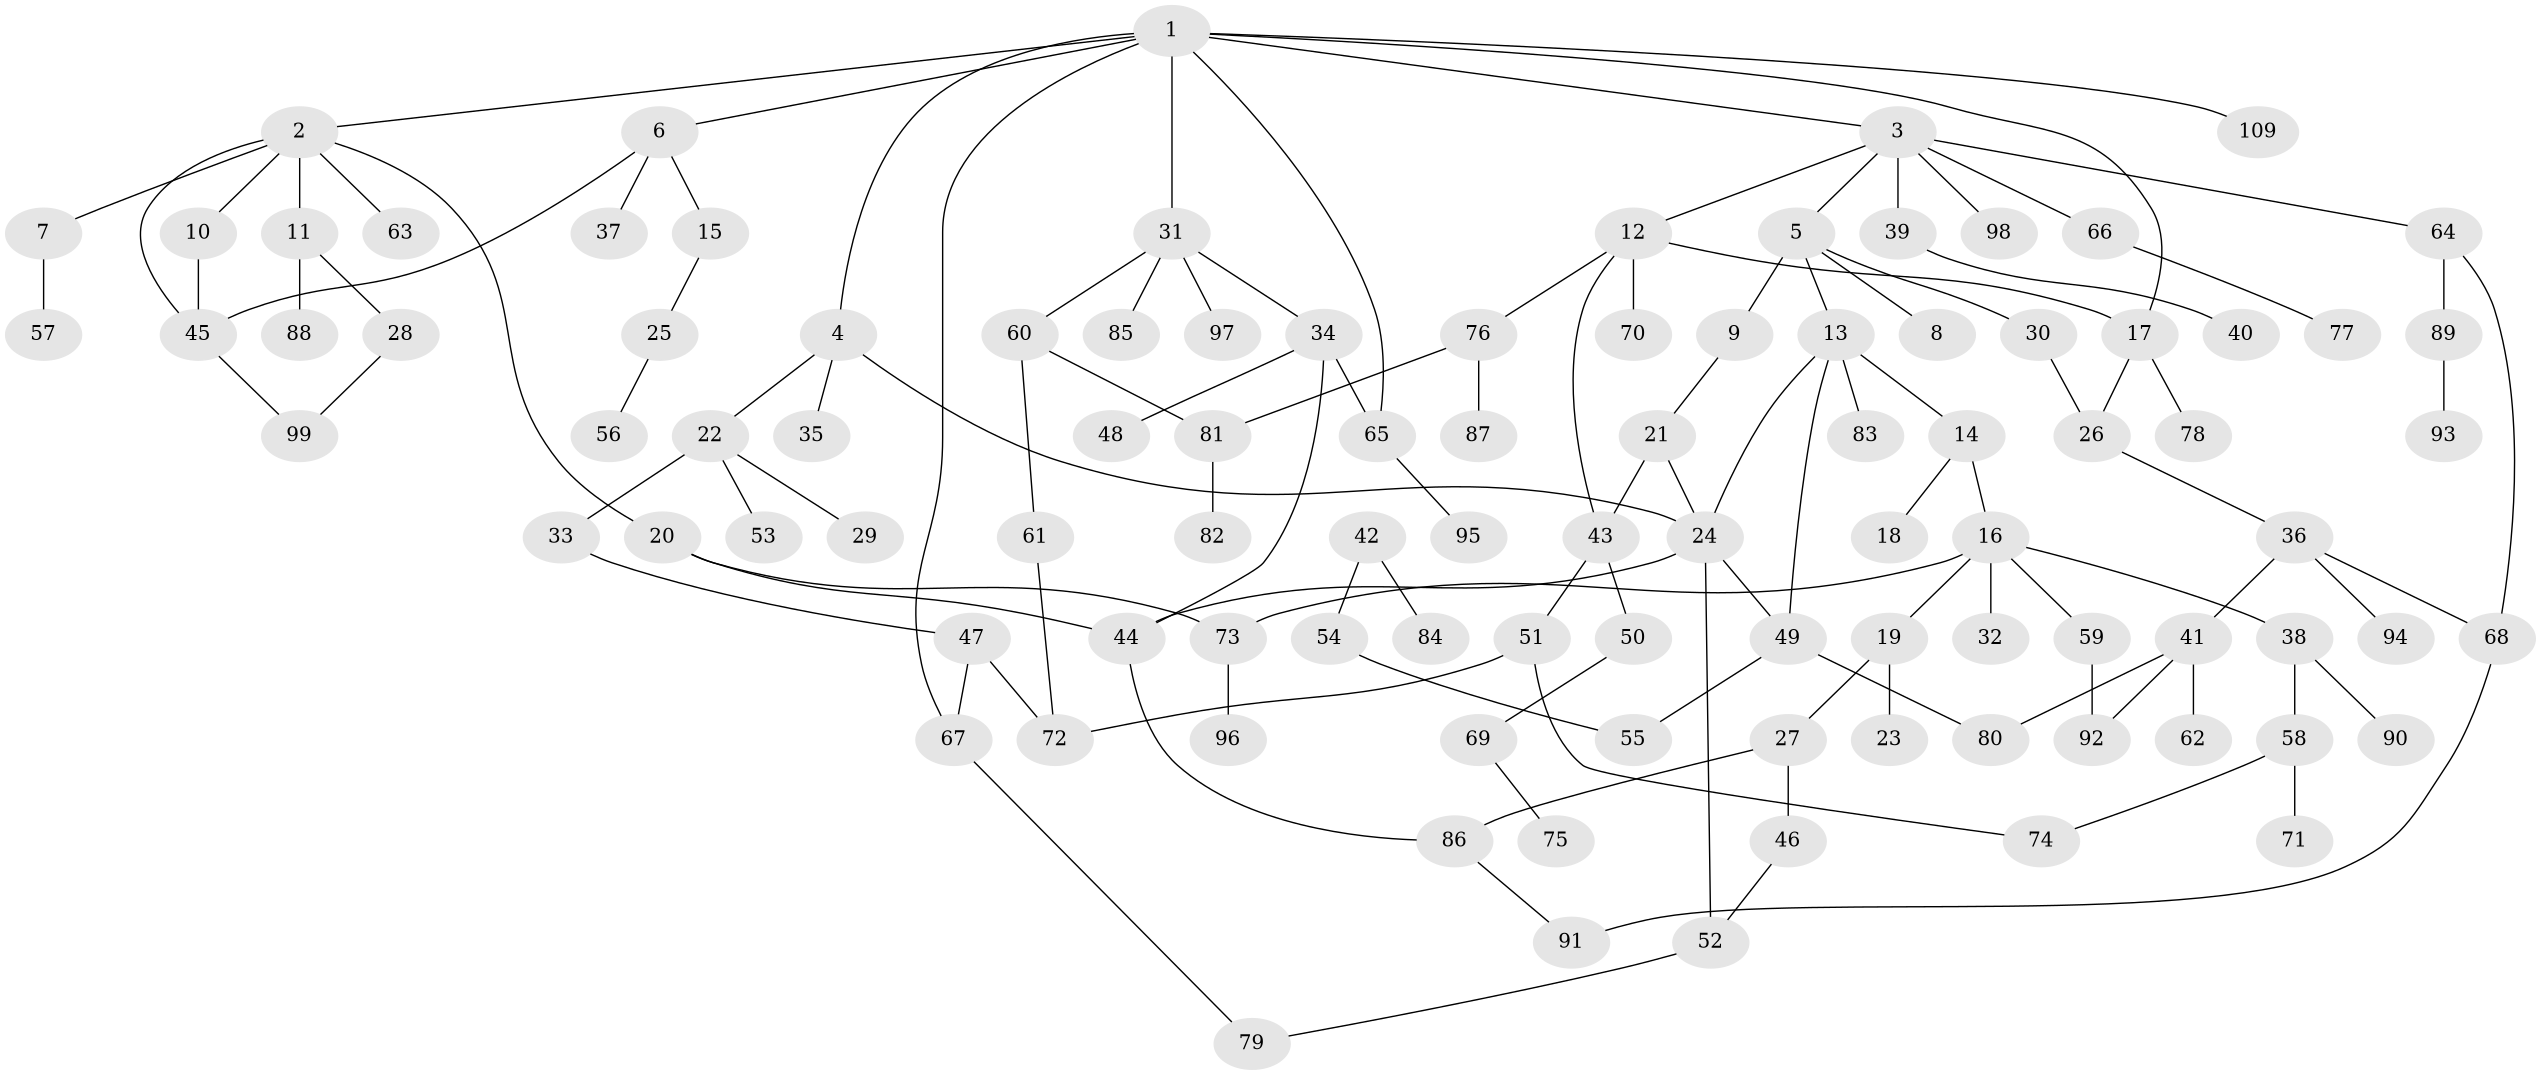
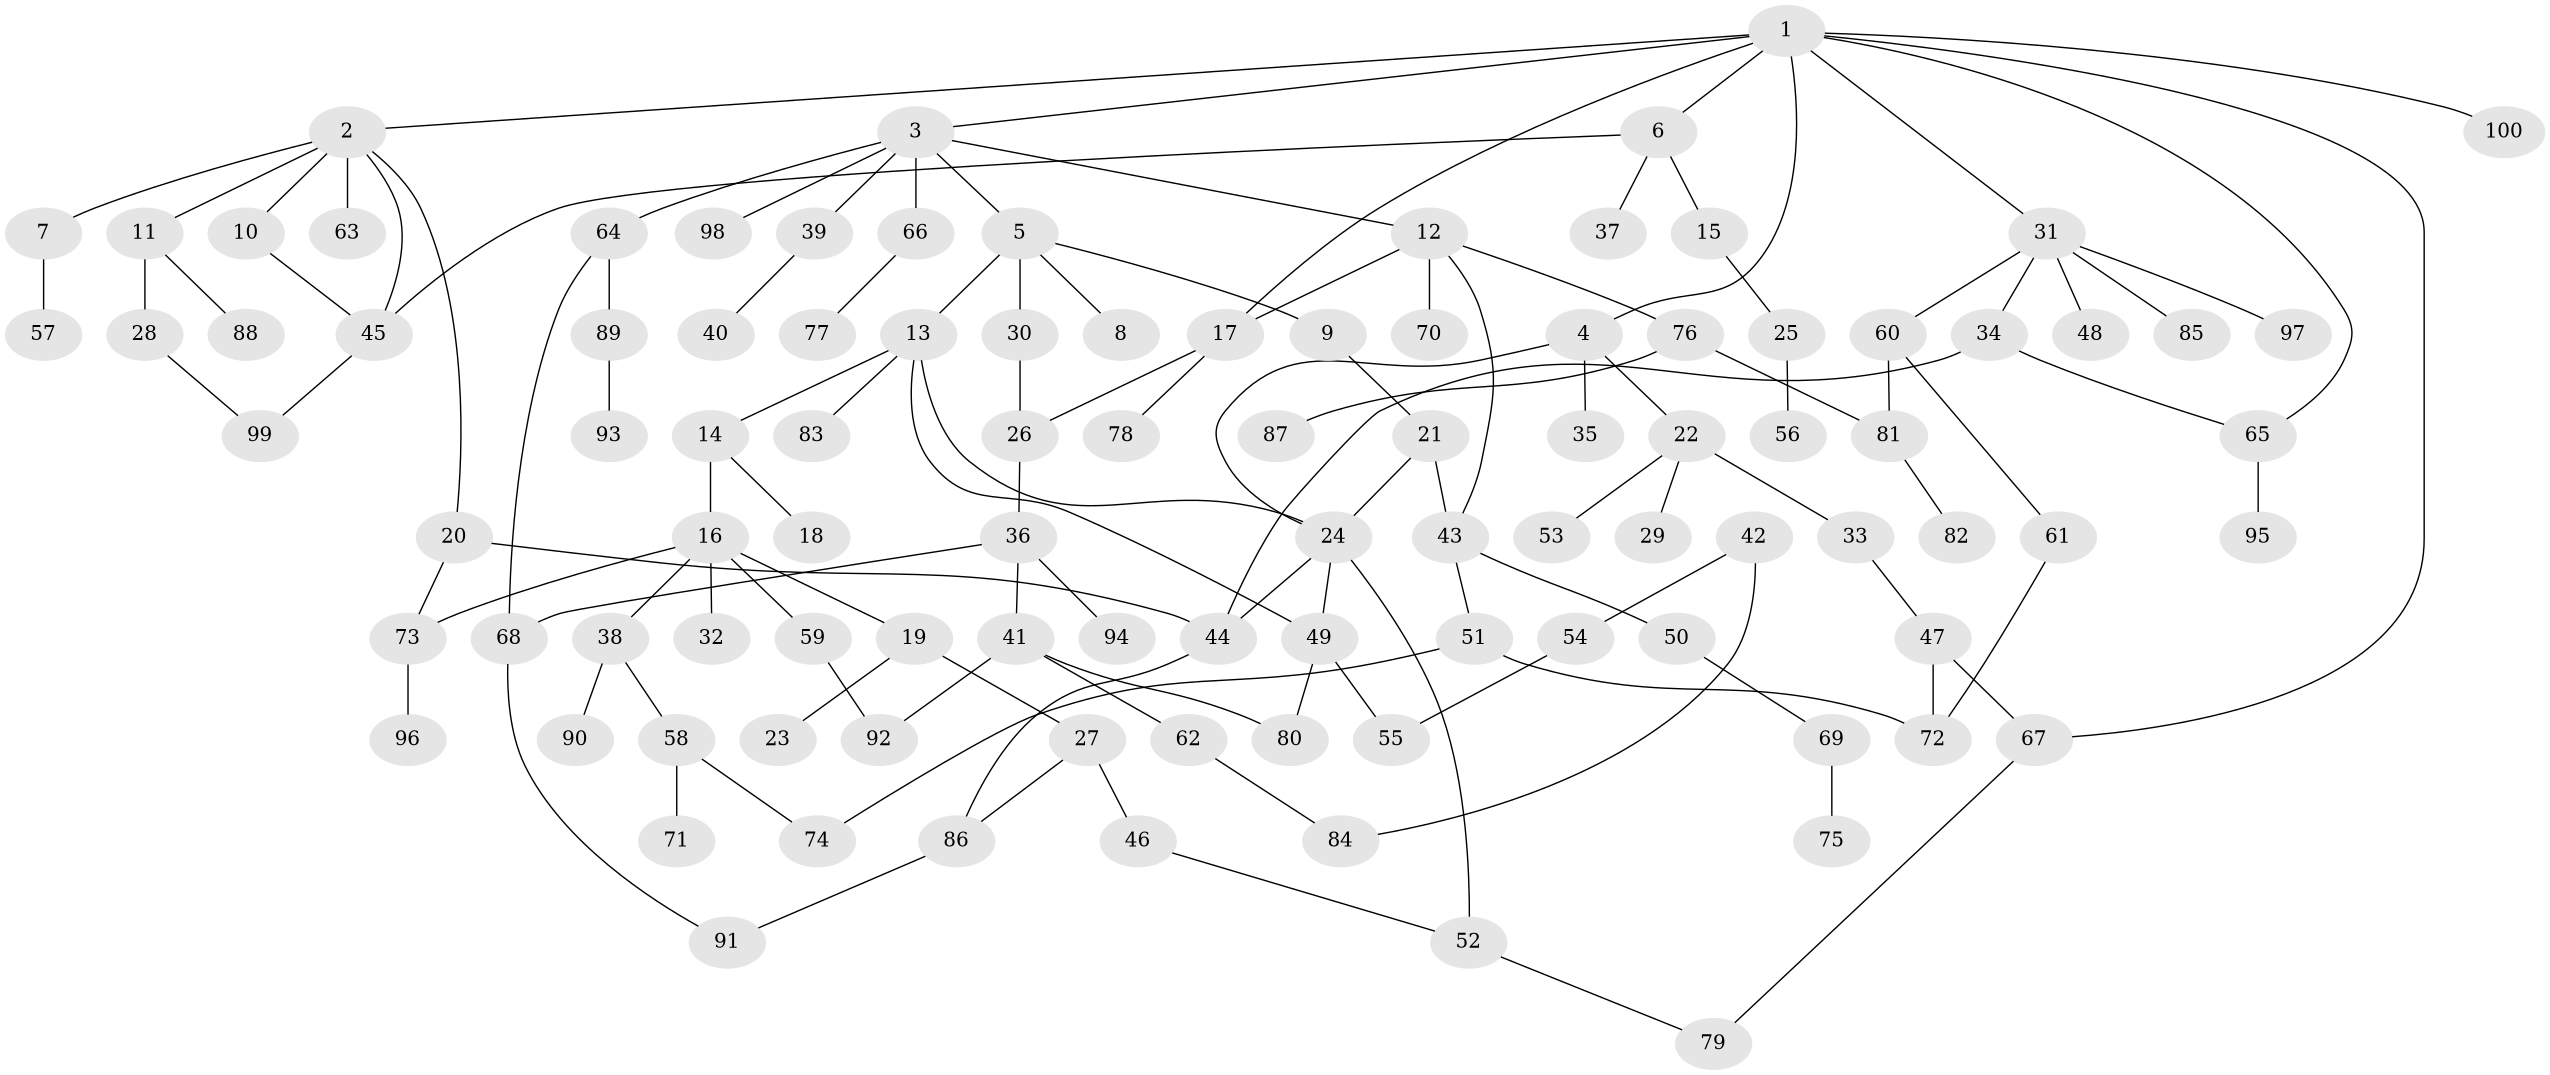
(2258, 132) -> (2504, 132)
(1218, 386) -> (2069, 284)
none -> (1265, 791)
